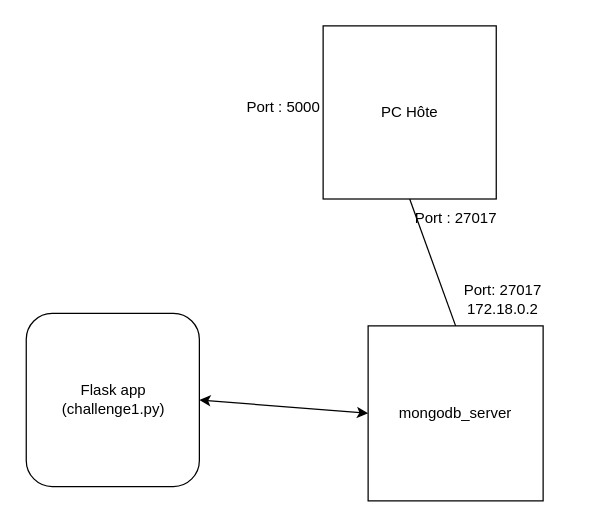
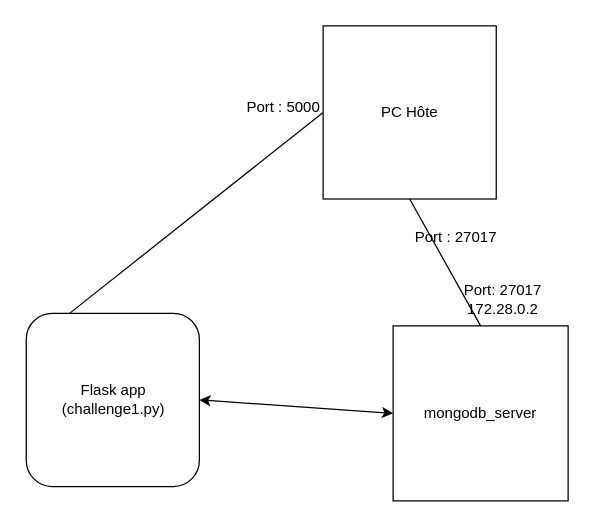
none -> (196, 213)
(456, 218) -> (456, 236)
(503, 299) -> (503, 299)
(456, 413) -> (481, 413)
